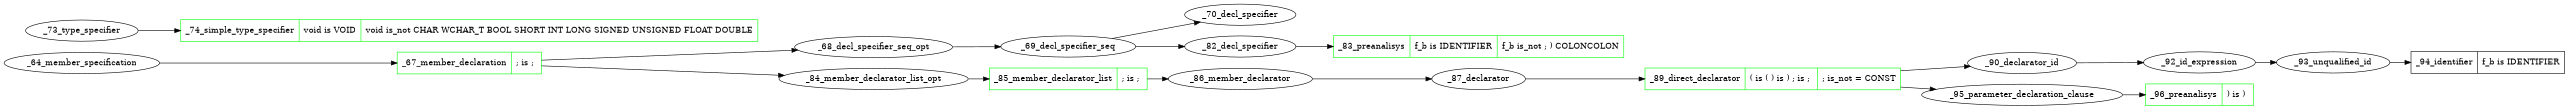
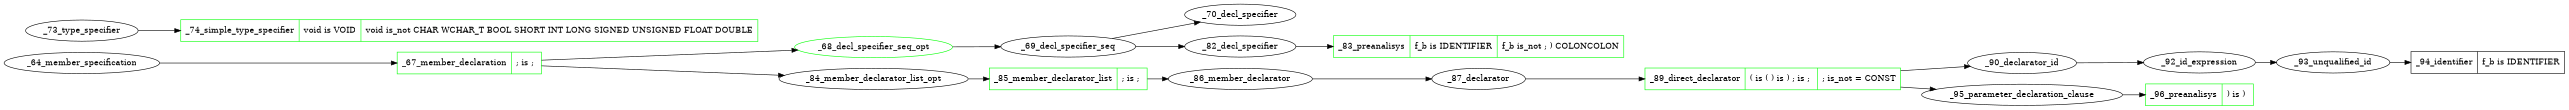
(874, 47) -> (874, 47)
